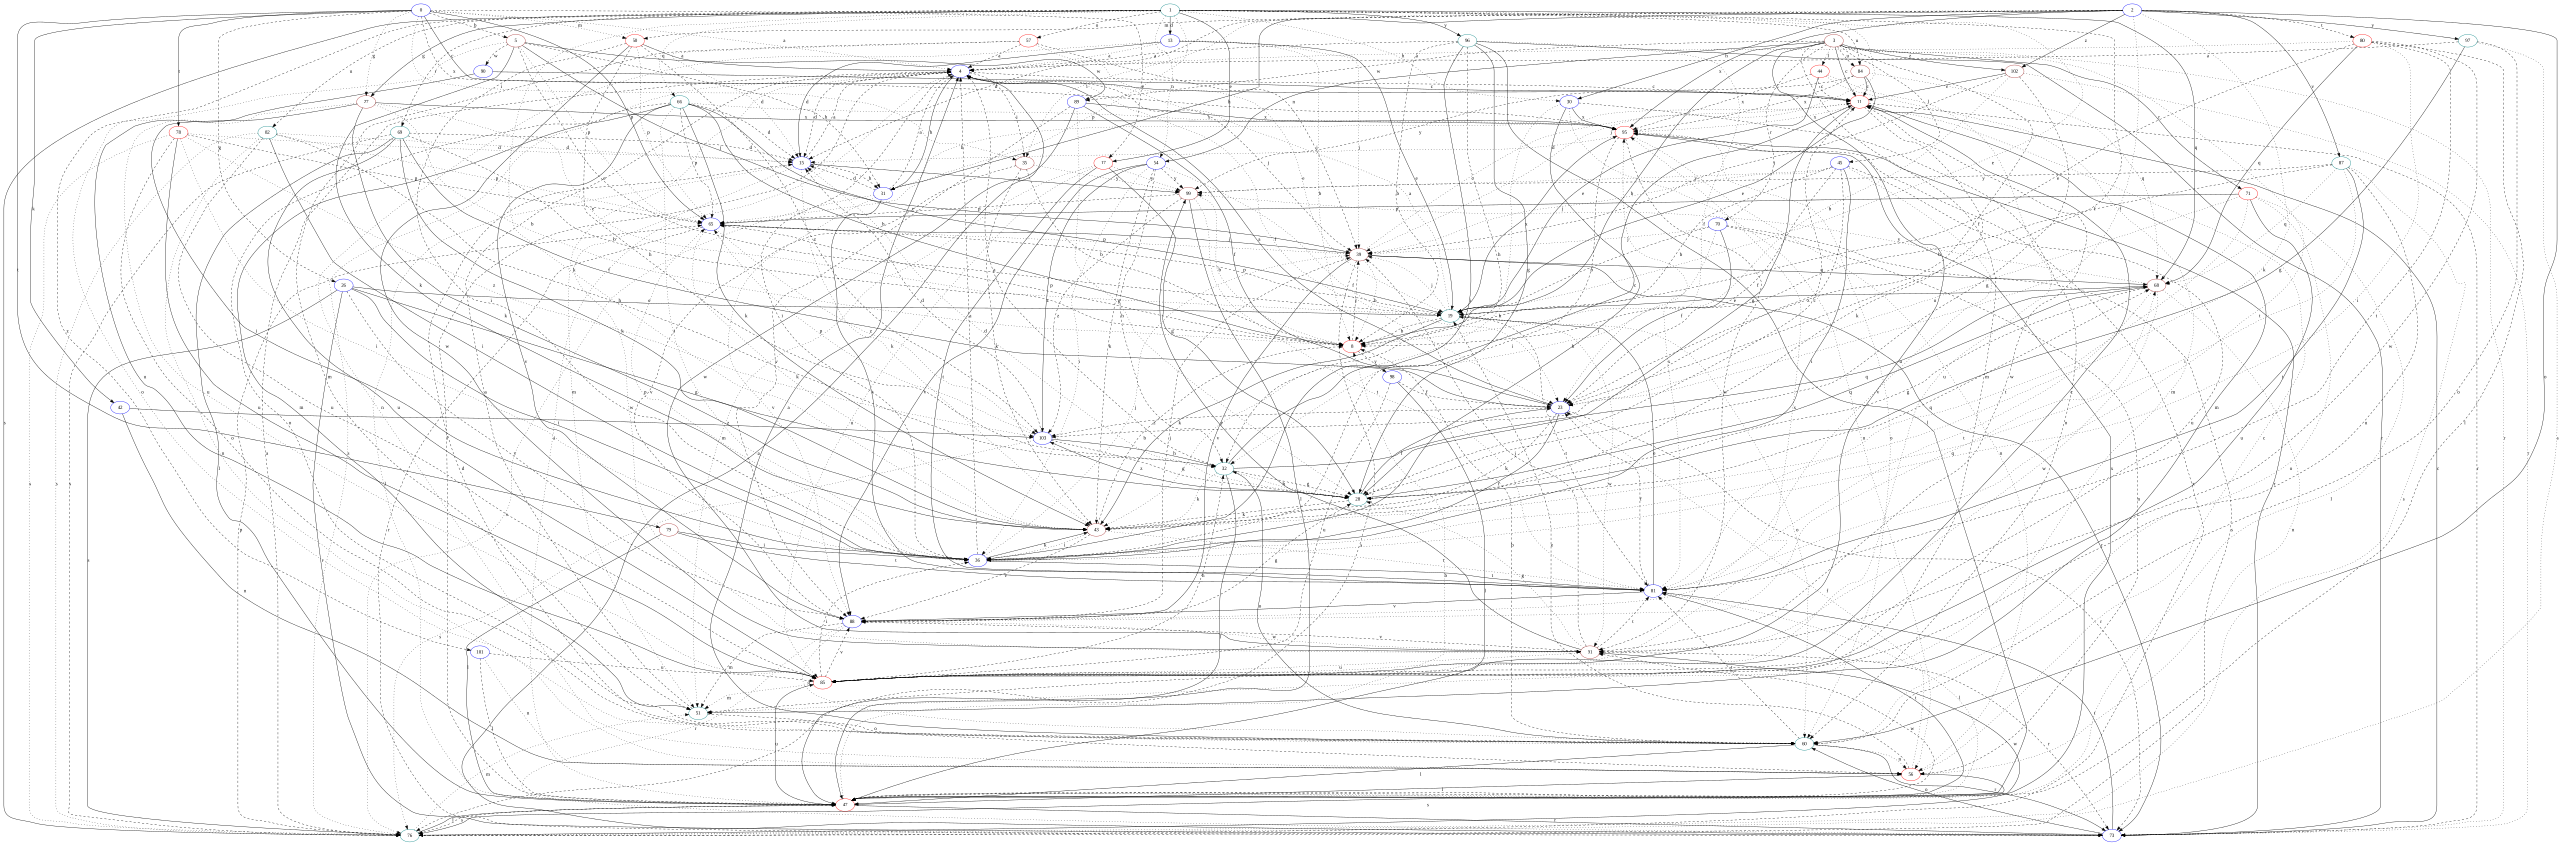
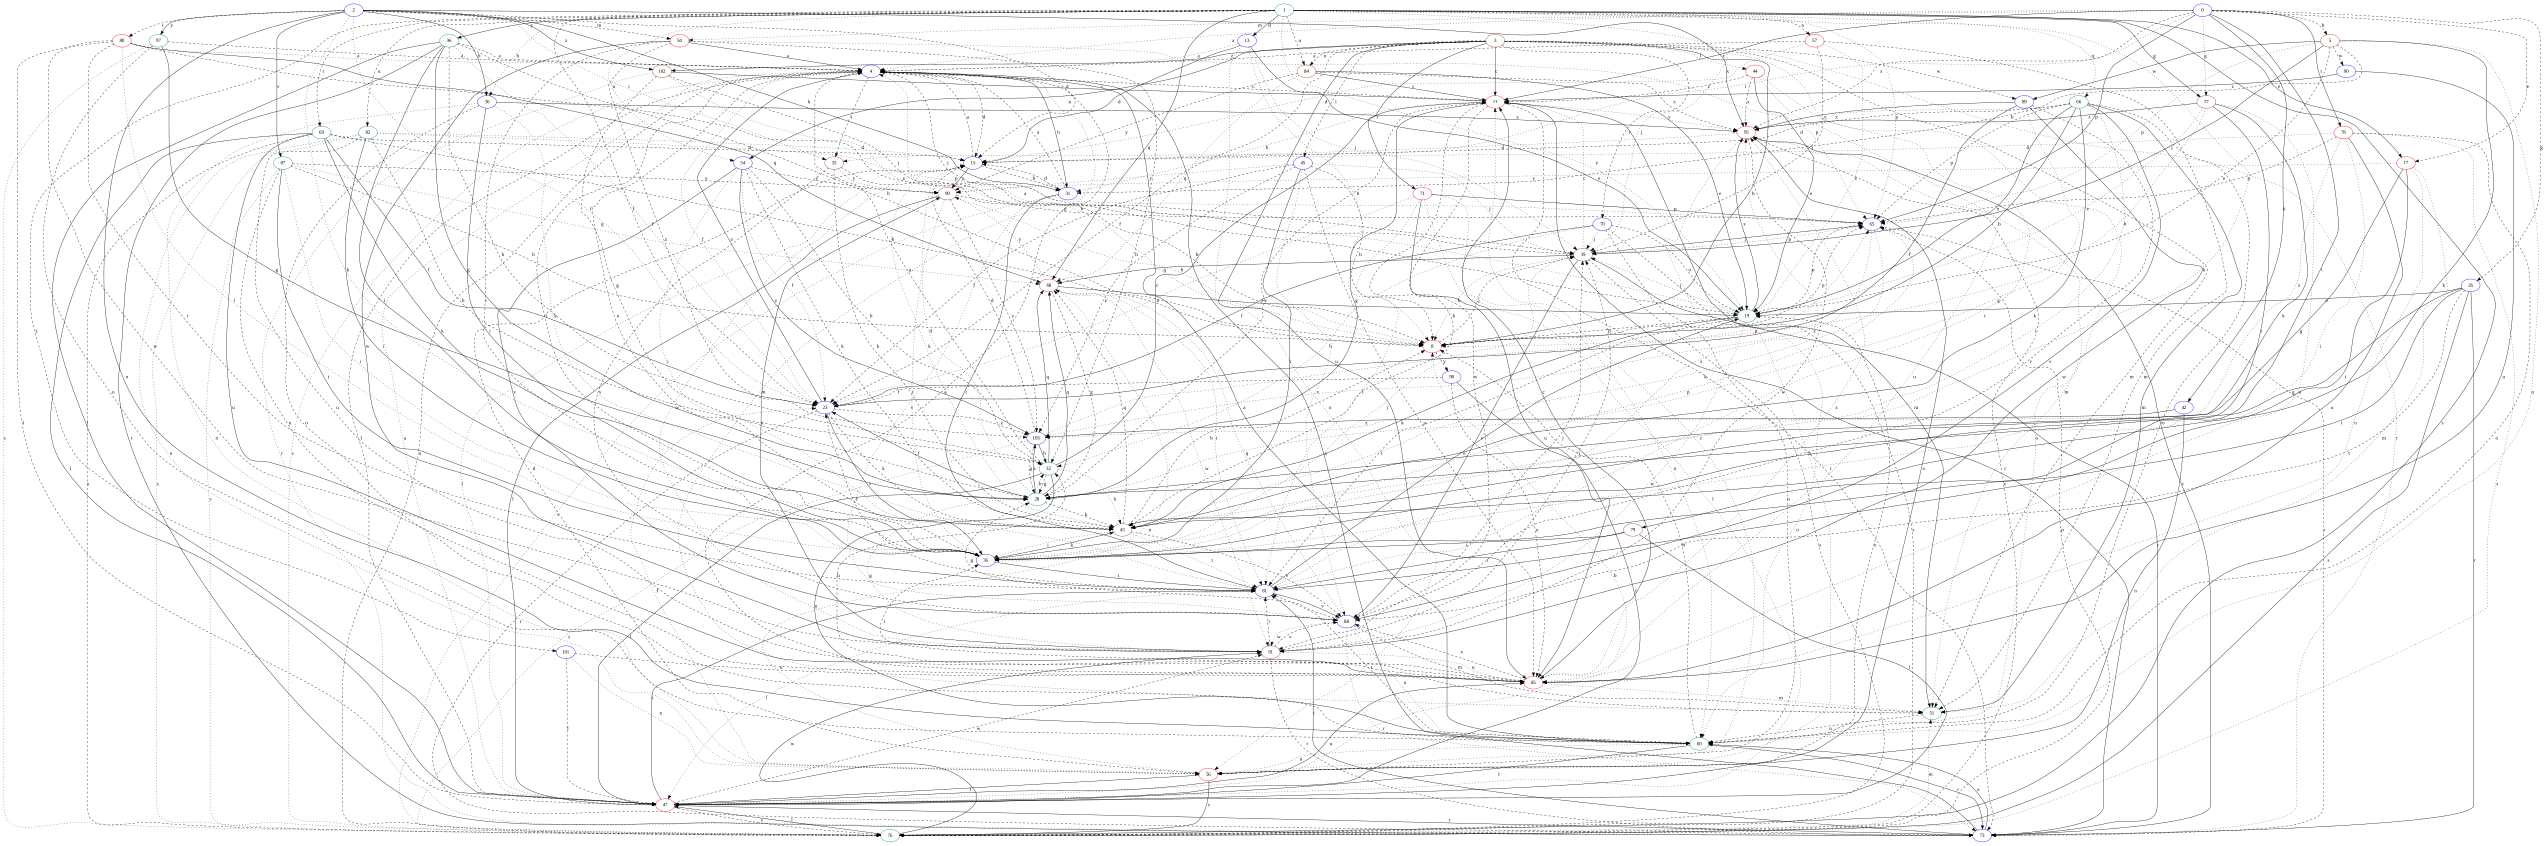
(1337, 446) -> none
